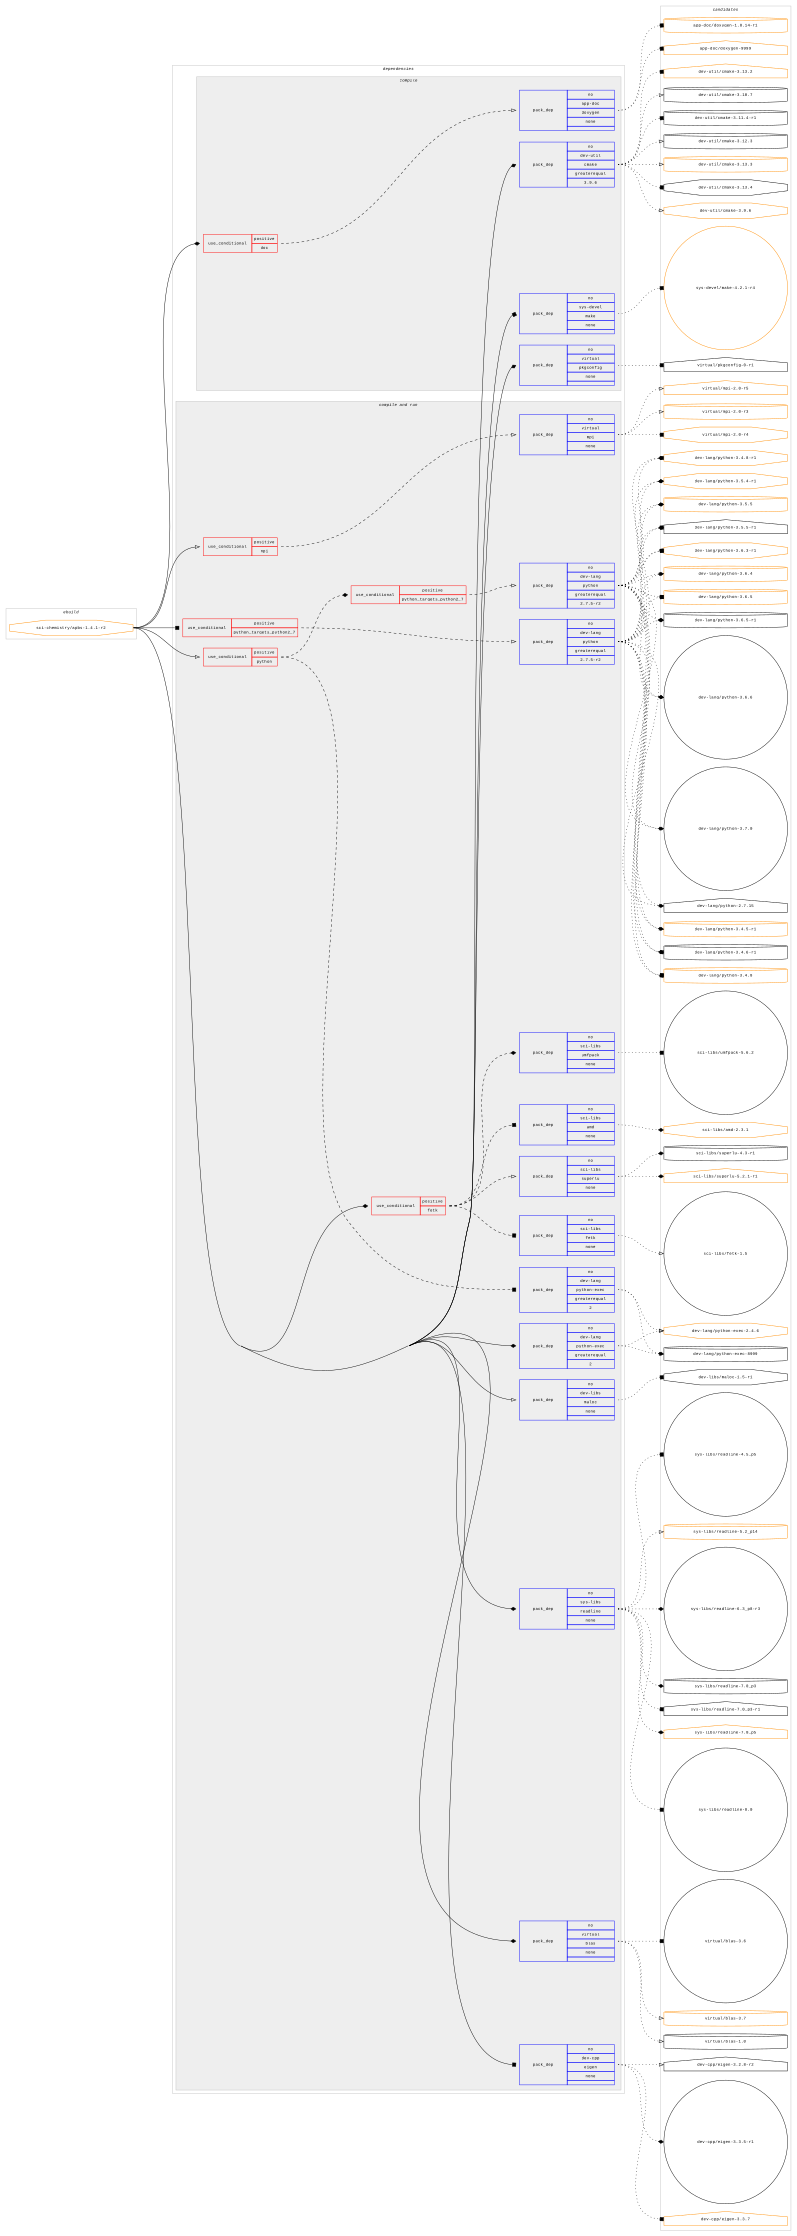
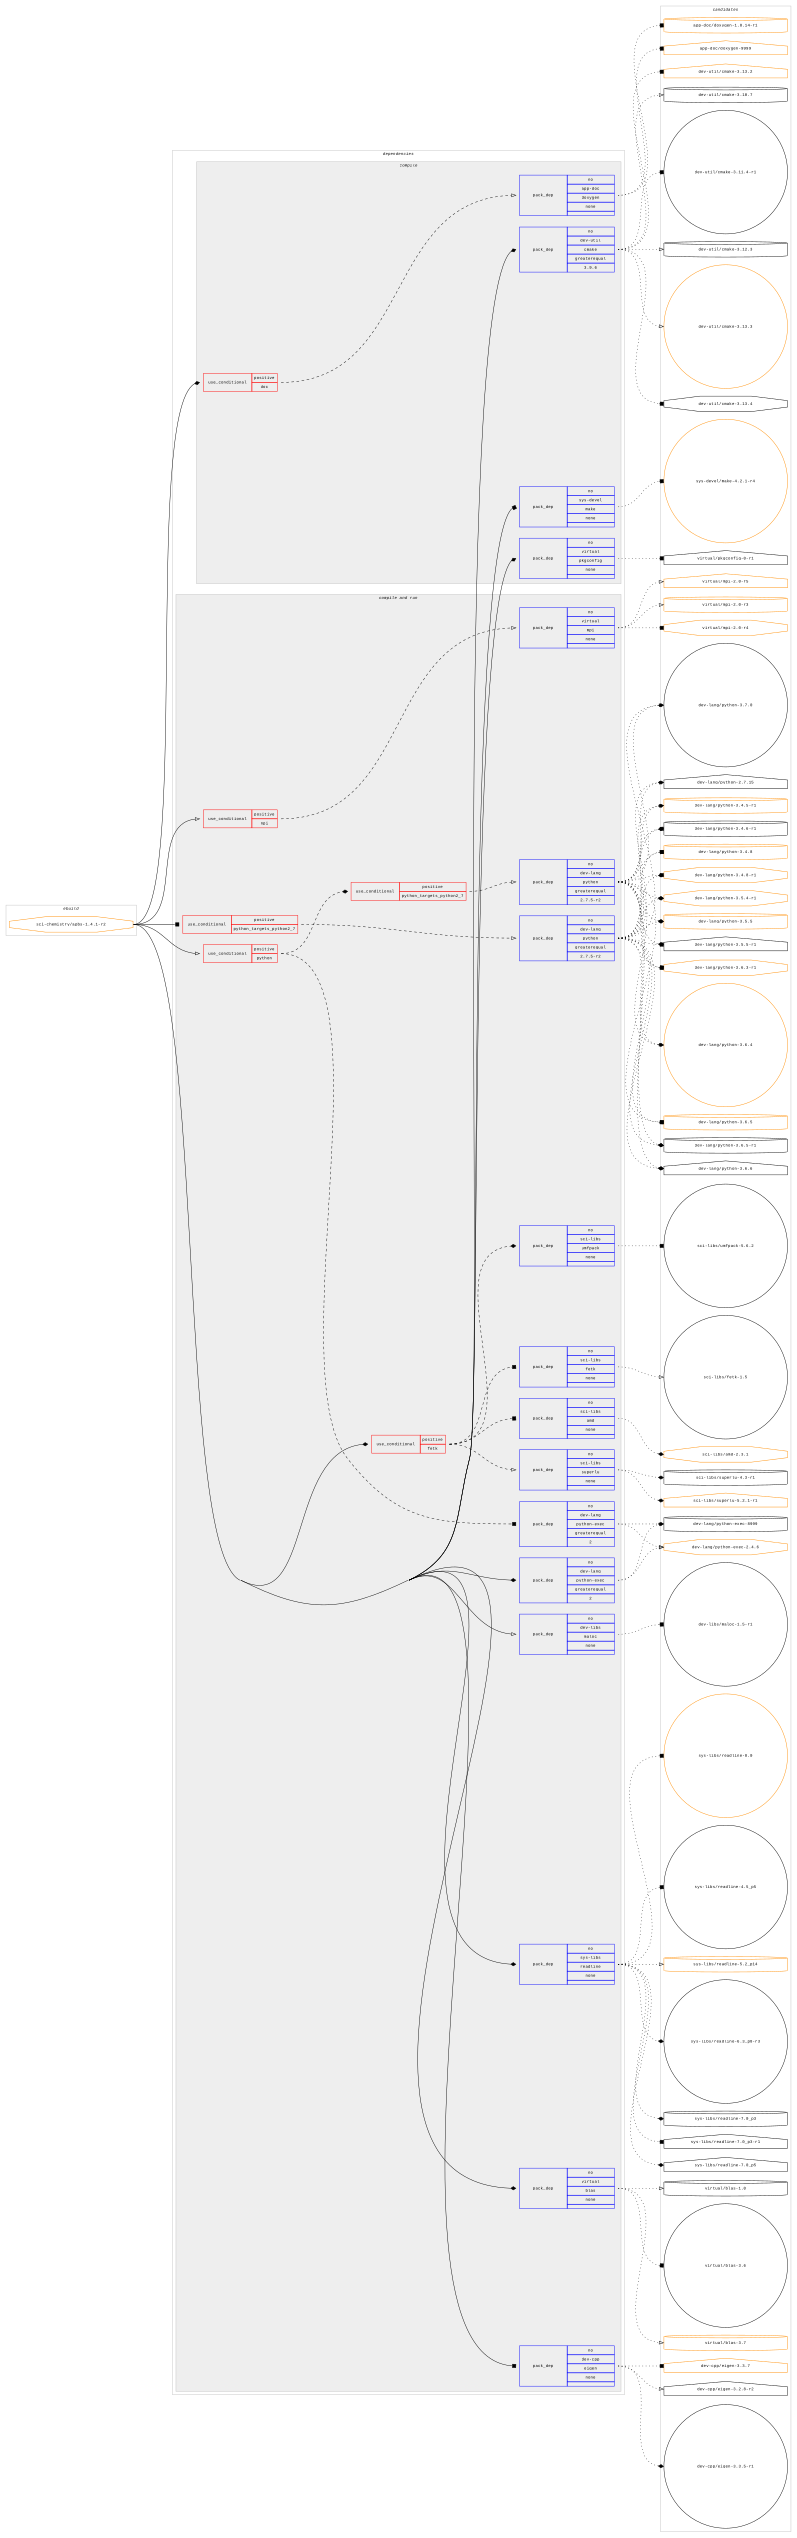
(726, 118) -> (726, 172)
(726, 164) -> (726, 327)
(726, 211) -> none
(726, 574) -> (726, 1045)
(726, 697) -> (726, 1169)
(726, 1377) -> (726, 1624)
(726, 1733) -> (726, 2165)
(726, 1810) -> (726, 1756)
